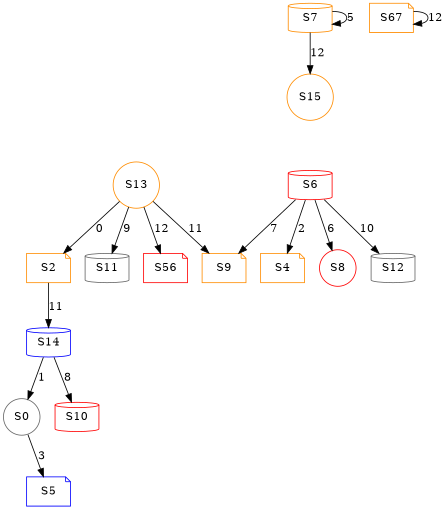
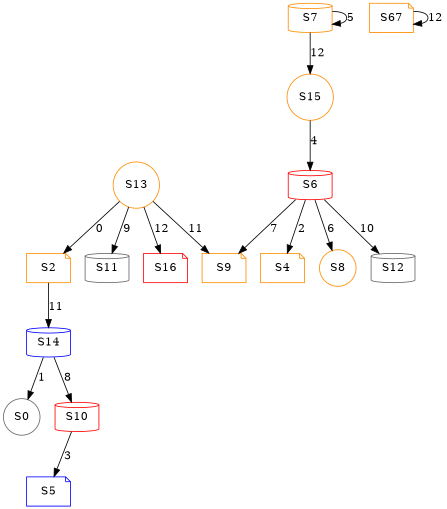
none -> (310, 141)
(166, 268) -> (166, 268)
(338, 268) -> (338, 268)
(34, 452) -> (64, 450)
